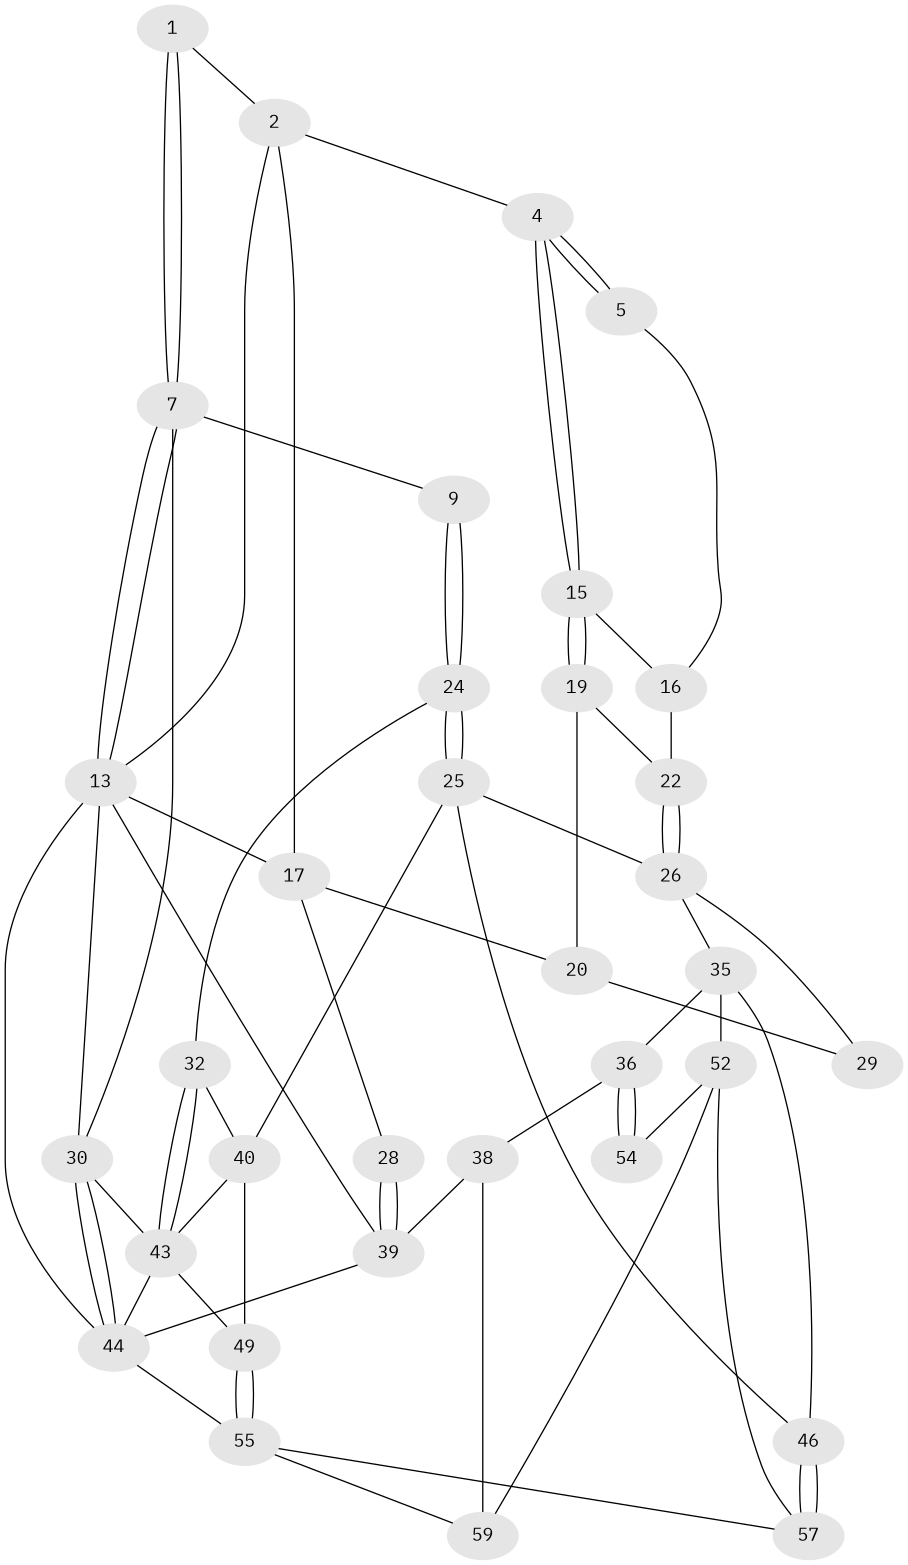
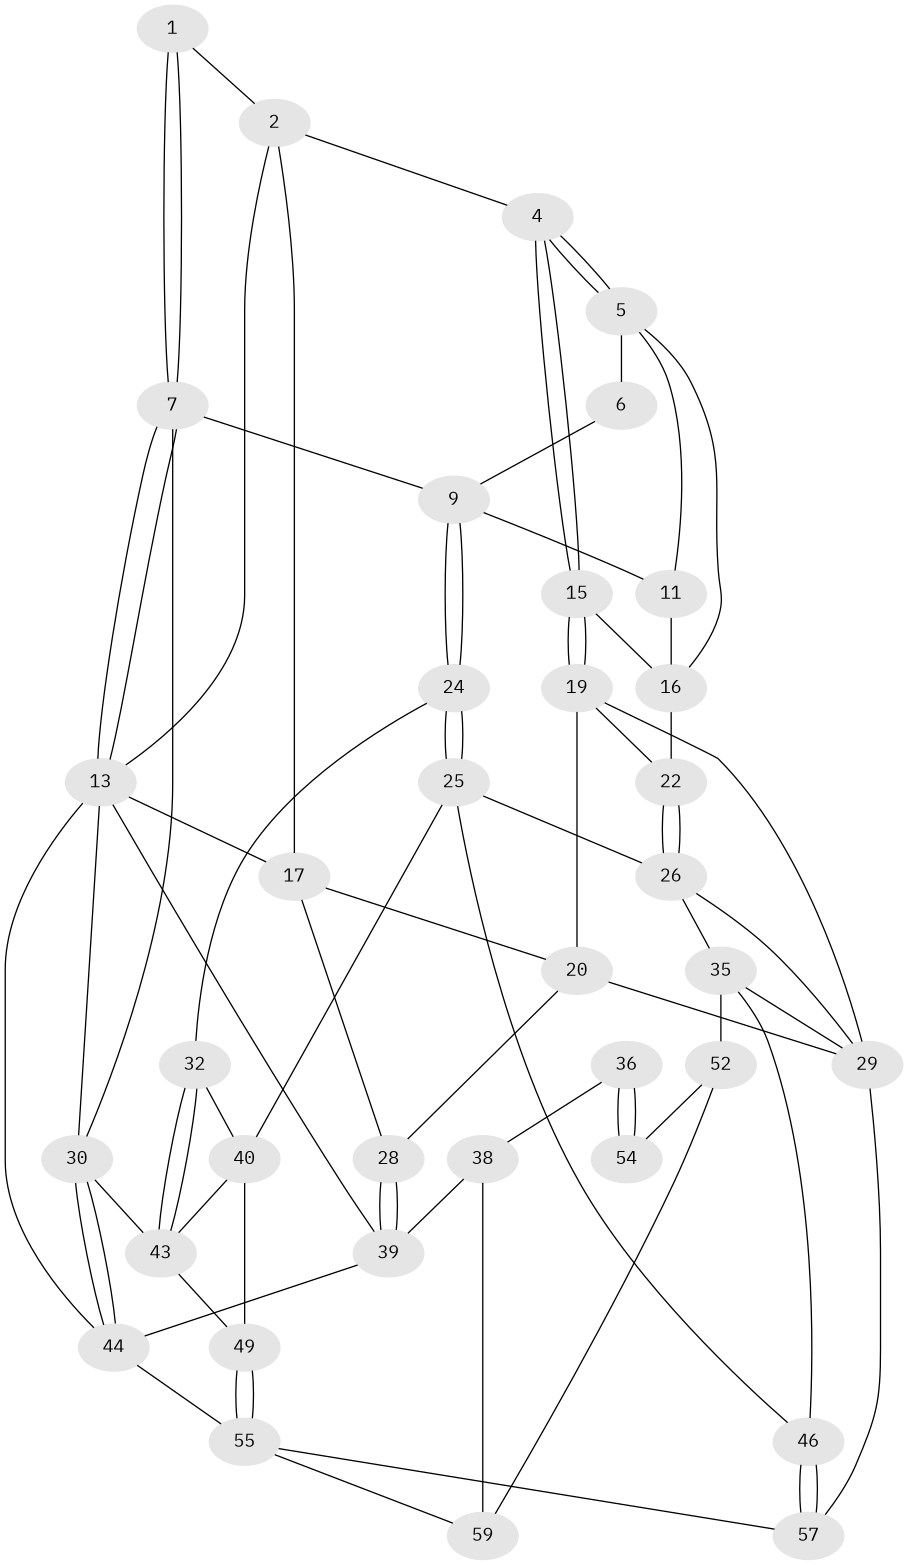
none -> (621, 406)
none -> (671, 594)
none -> (777, 836)
(674, 1018) -> (794, 1018)
none -> (483, 1065)
(137, 1301) -> none
(726, 1308) -> (881, 1308)
